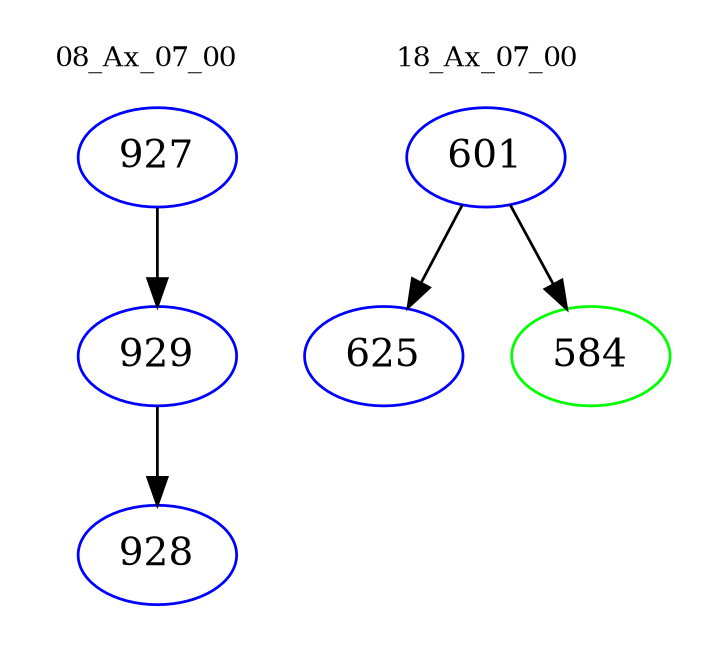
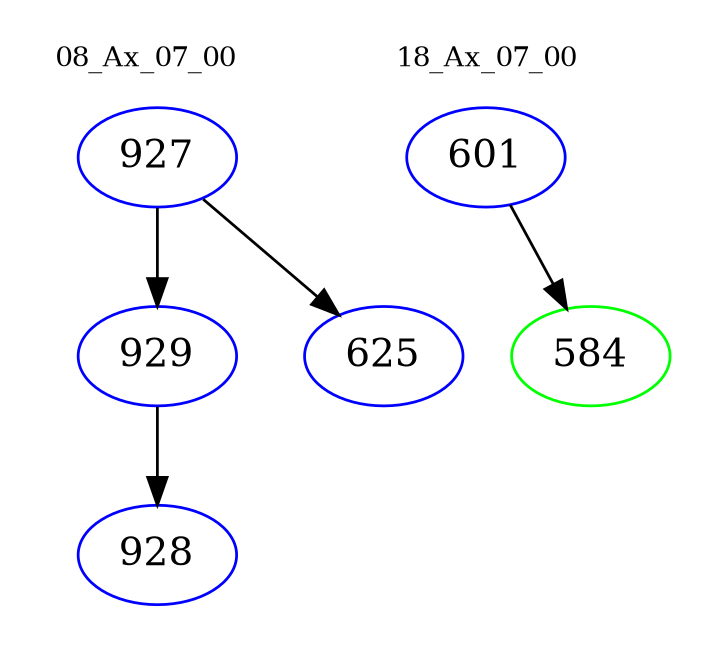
(442, 244) -> (240, 231)
